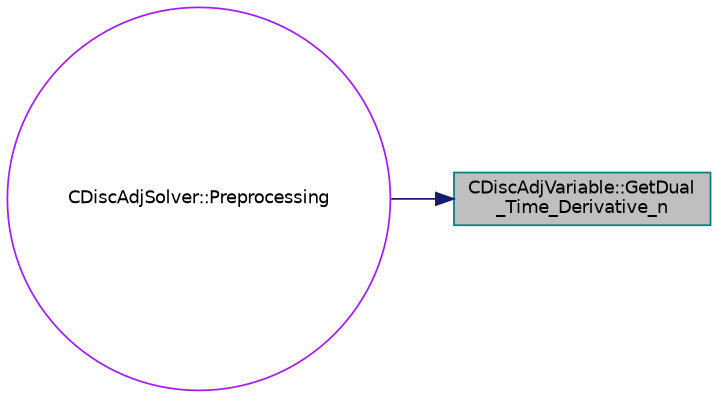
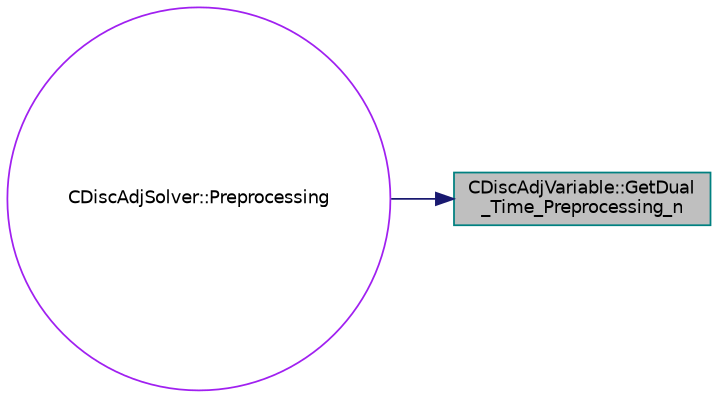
(582, 199) -> (582, 199)
